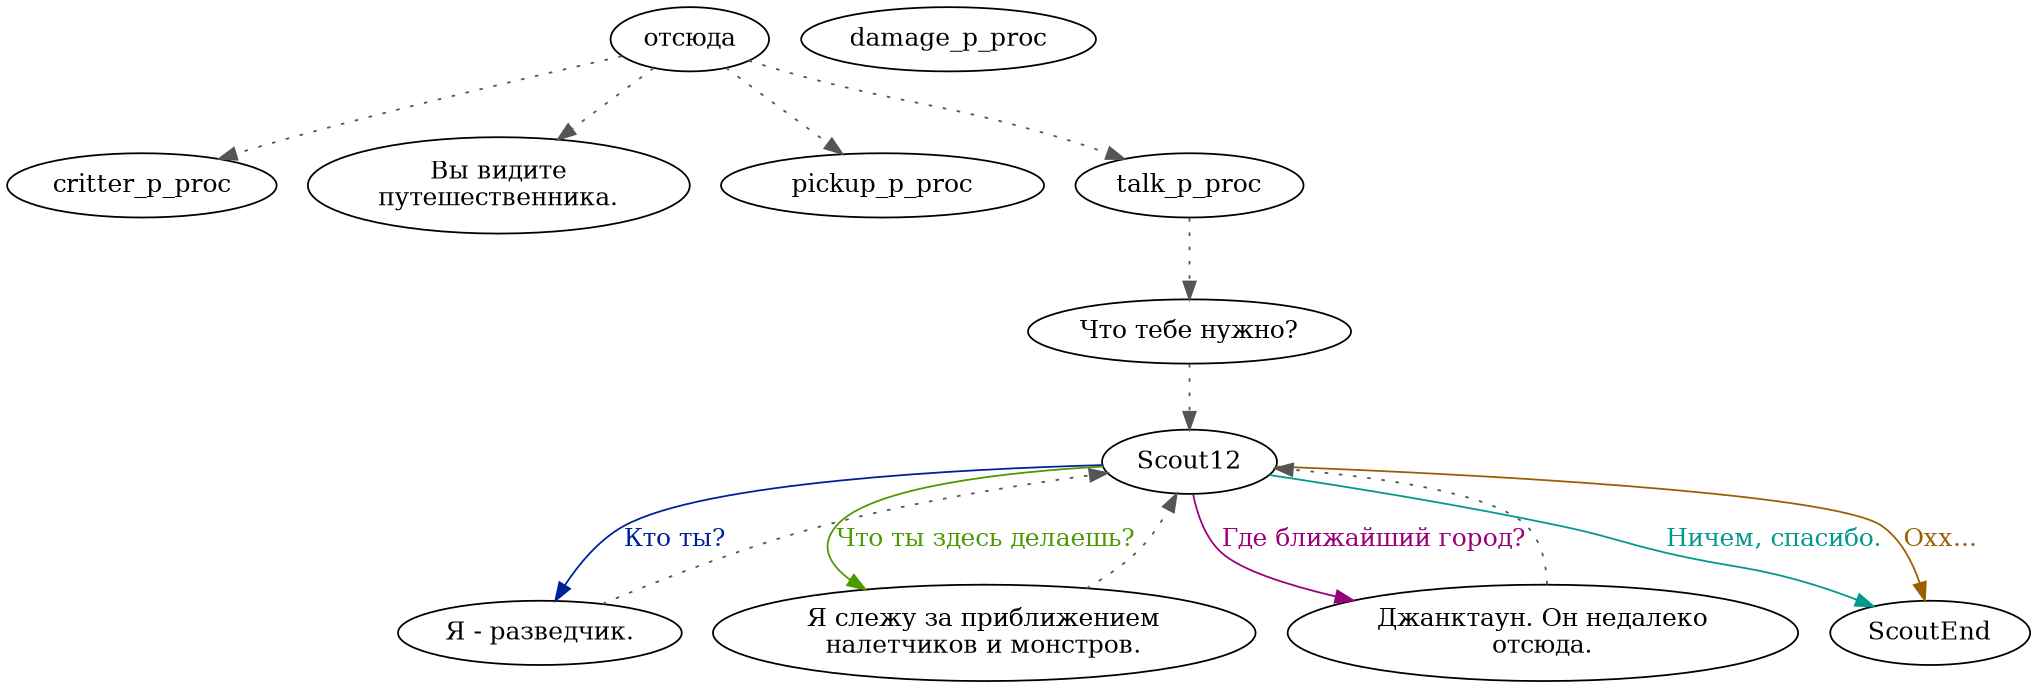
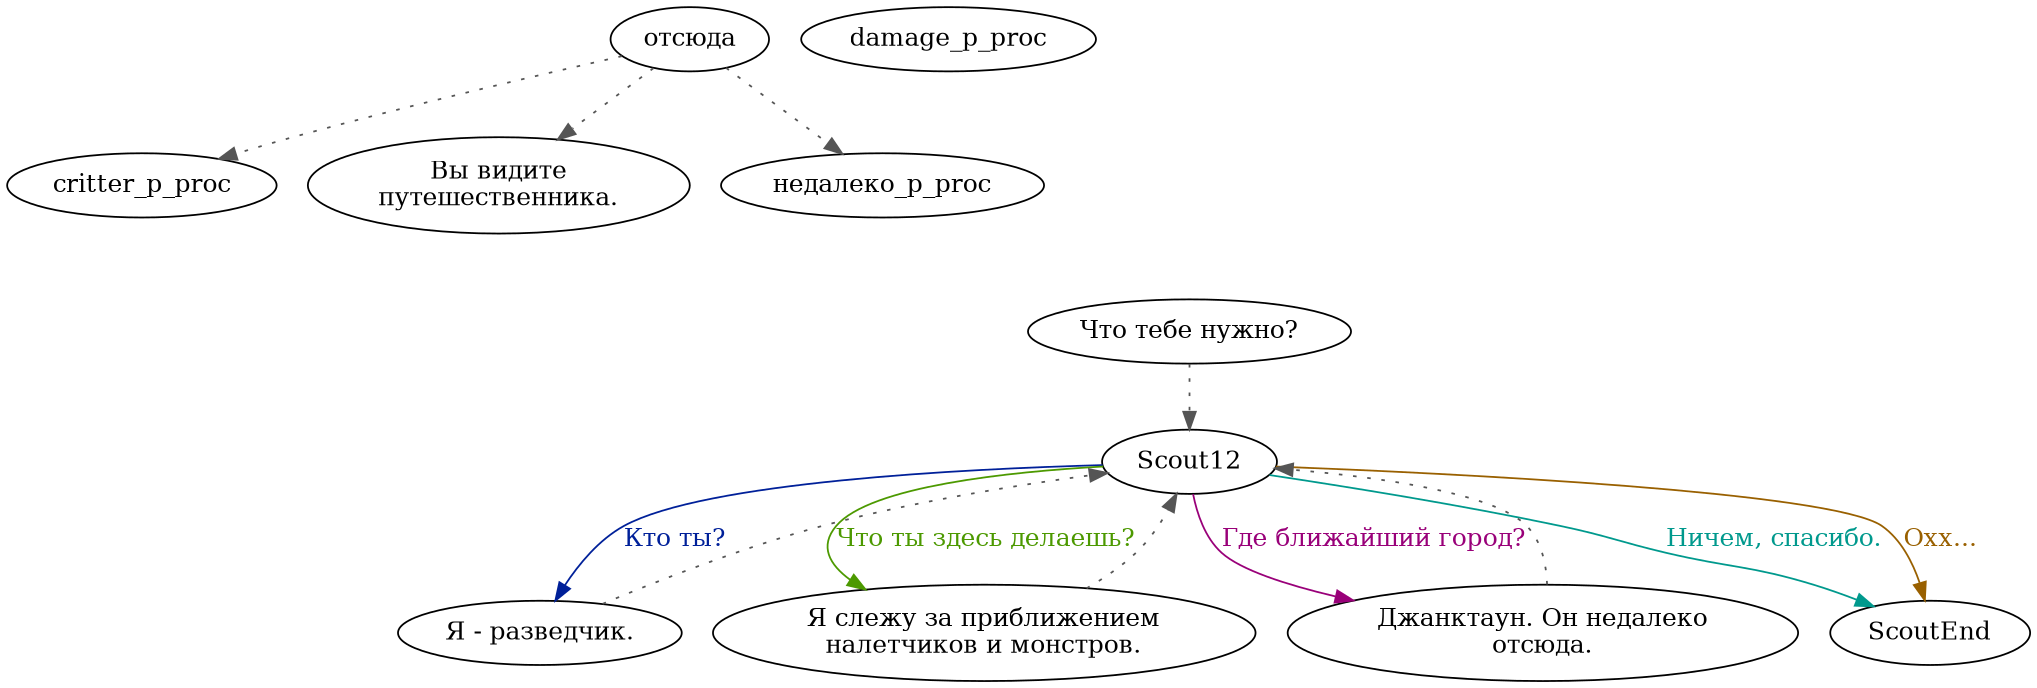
(883, 185) -> (883, 185)
(1190, 185) -> none
